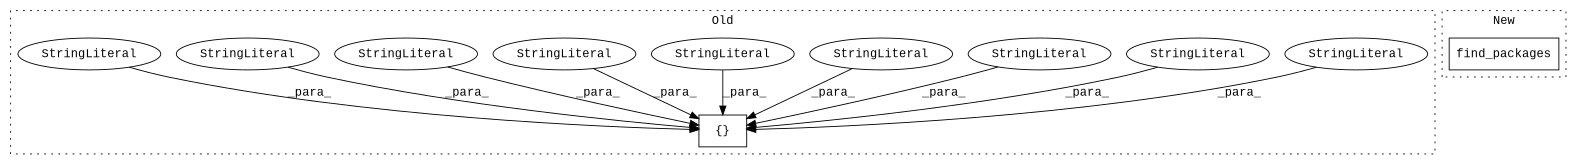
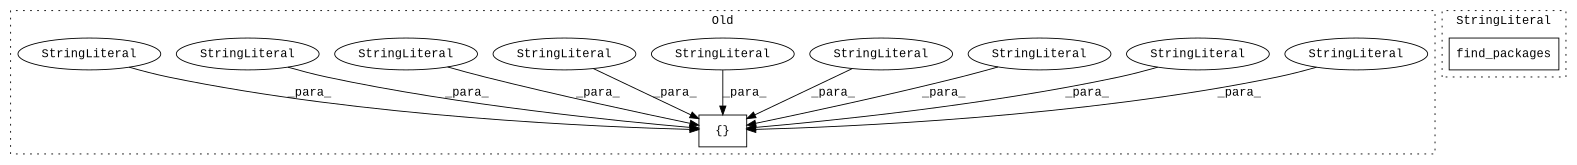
(1504, 21) -> (1504, 21)
